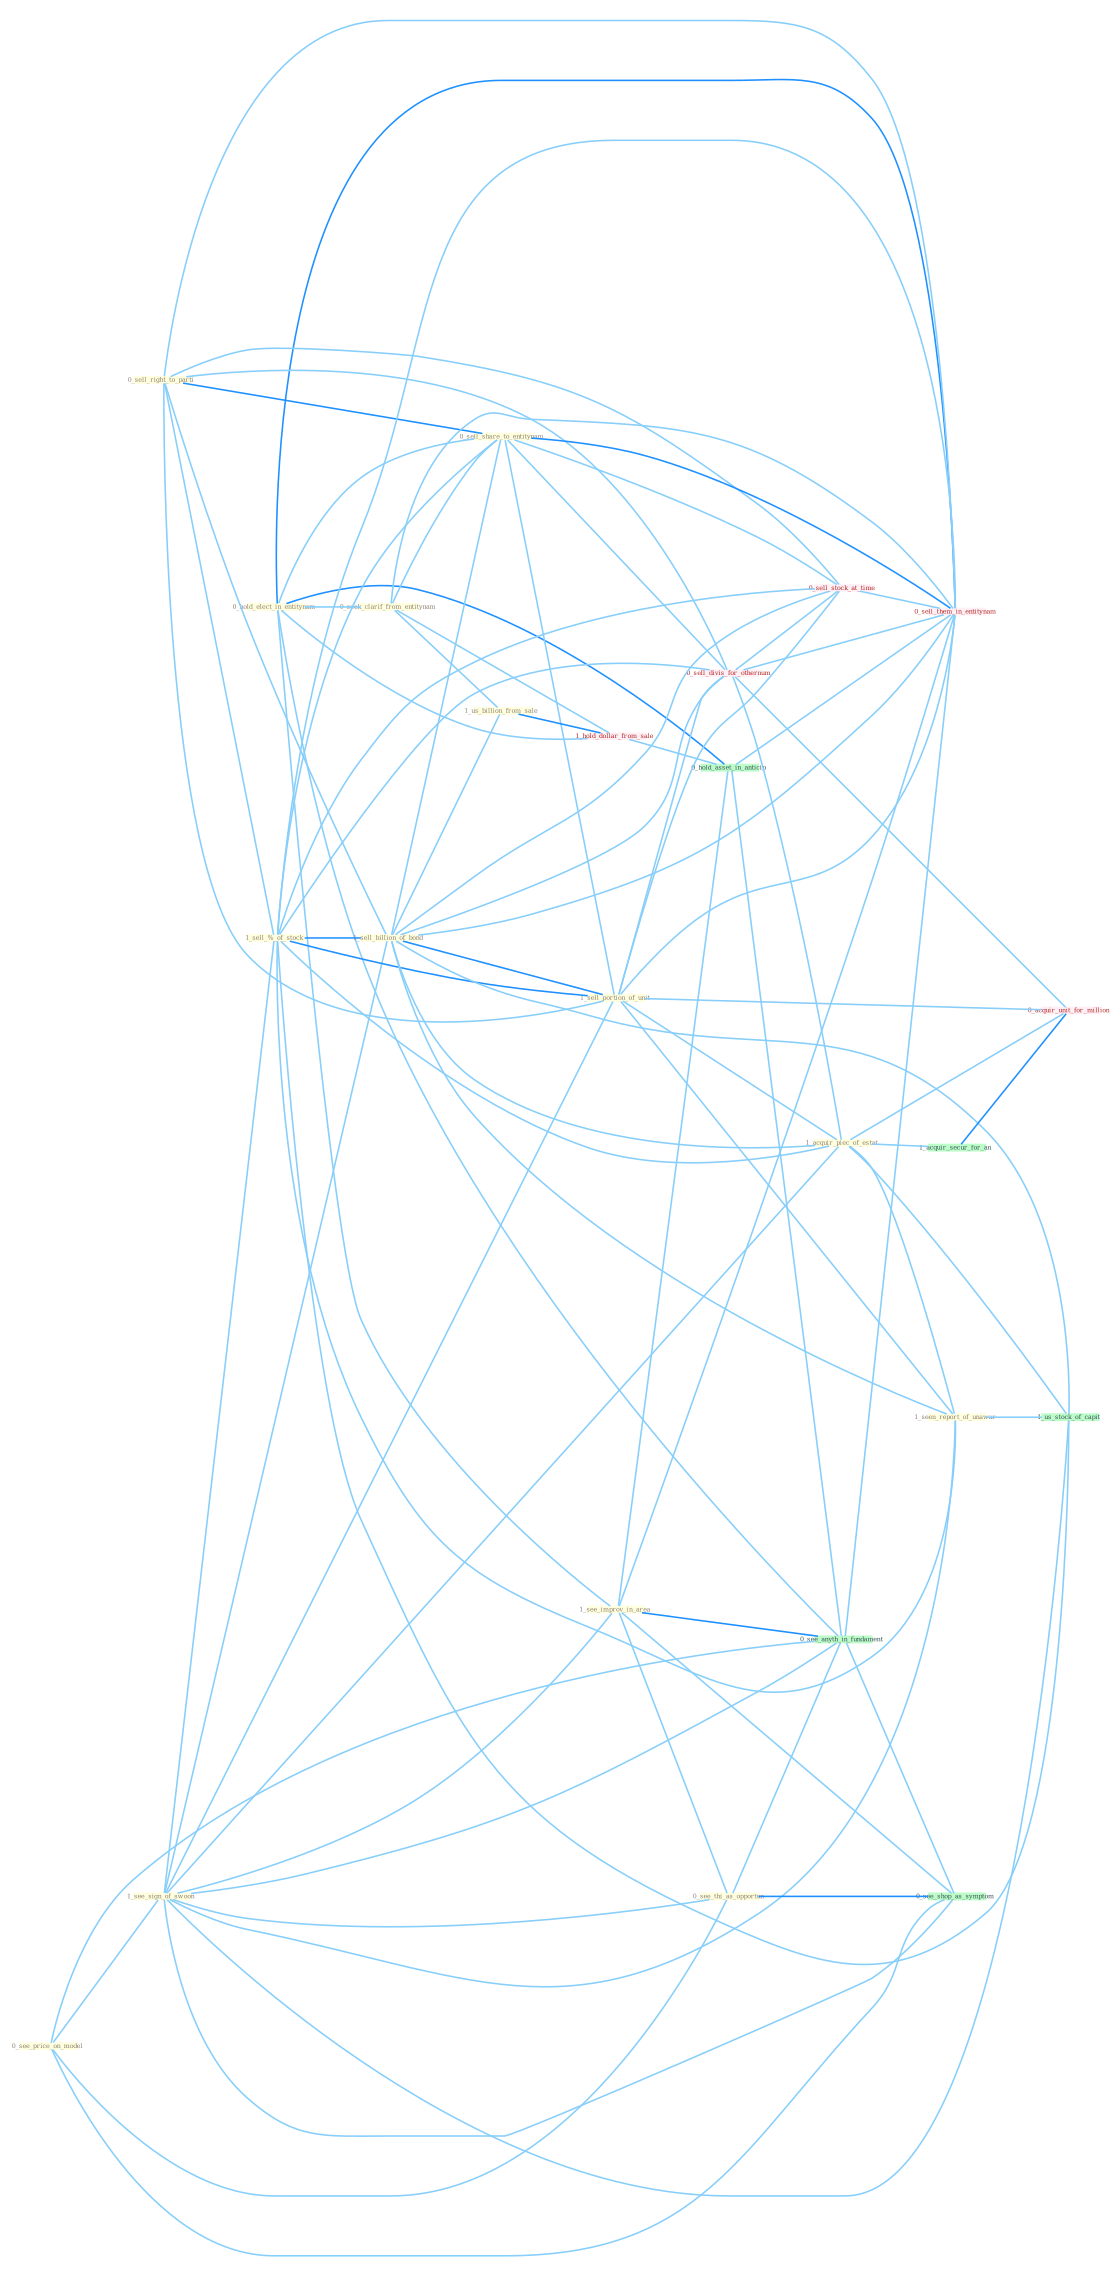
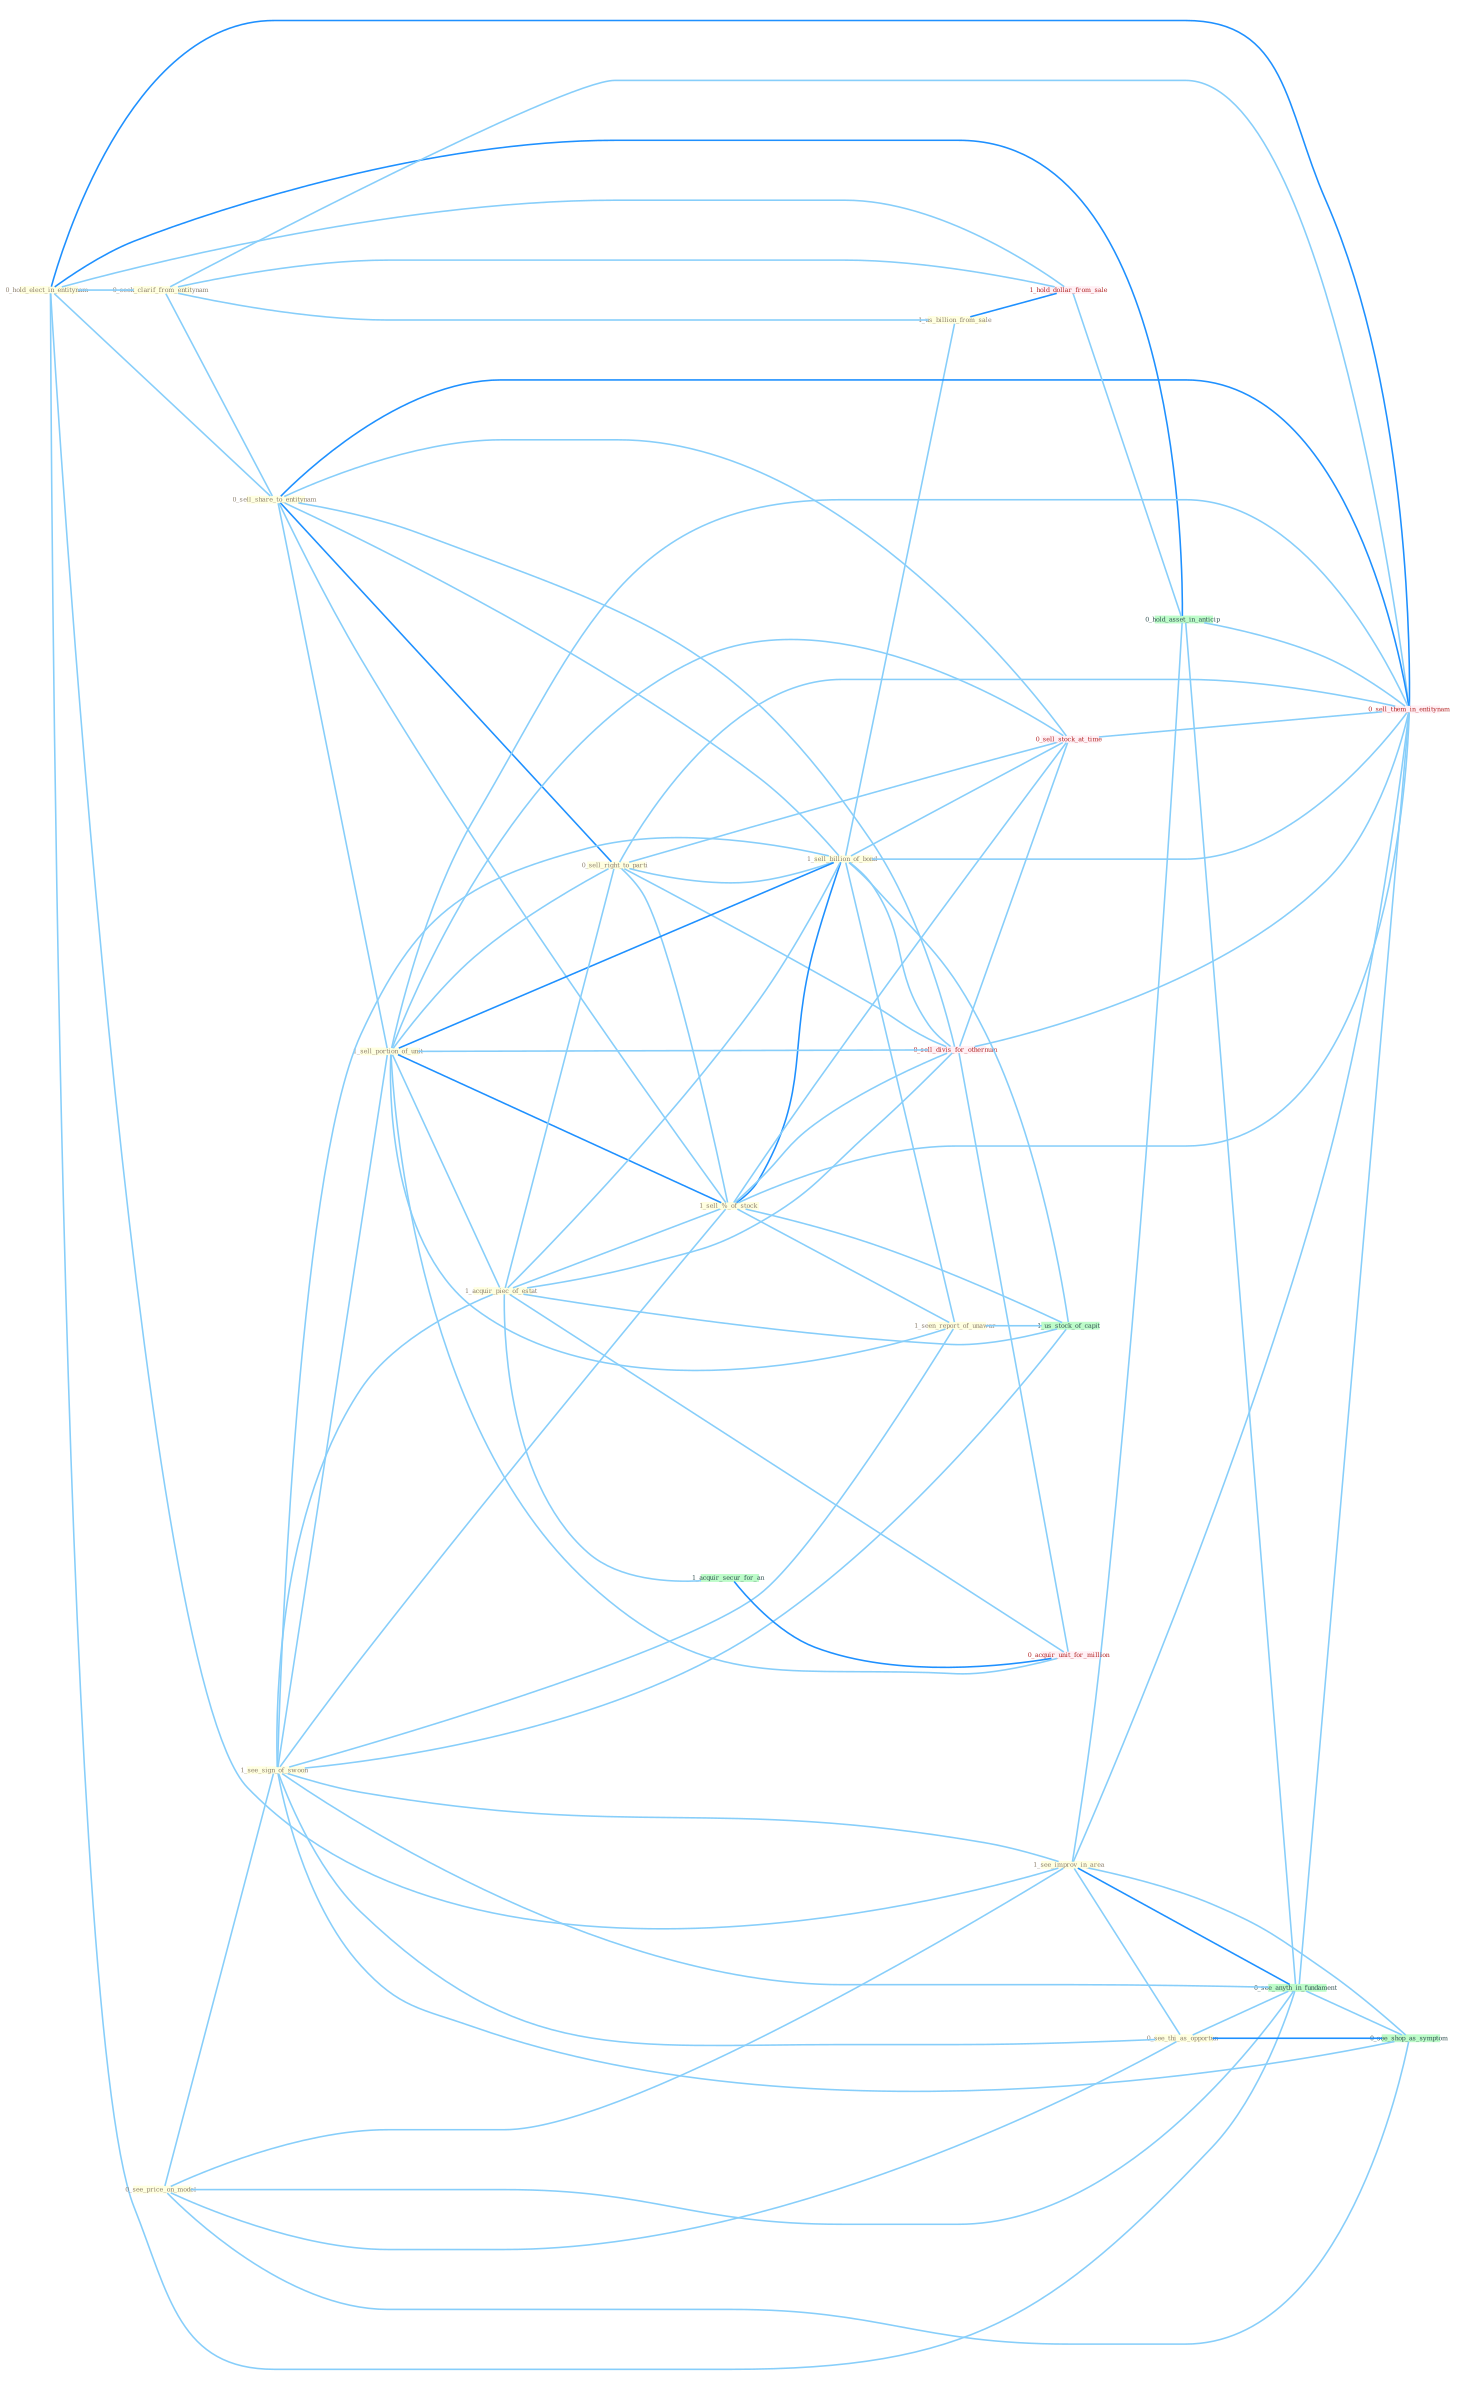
(914, 1274) -> (560, 1078)
none -> (638, 2094)
